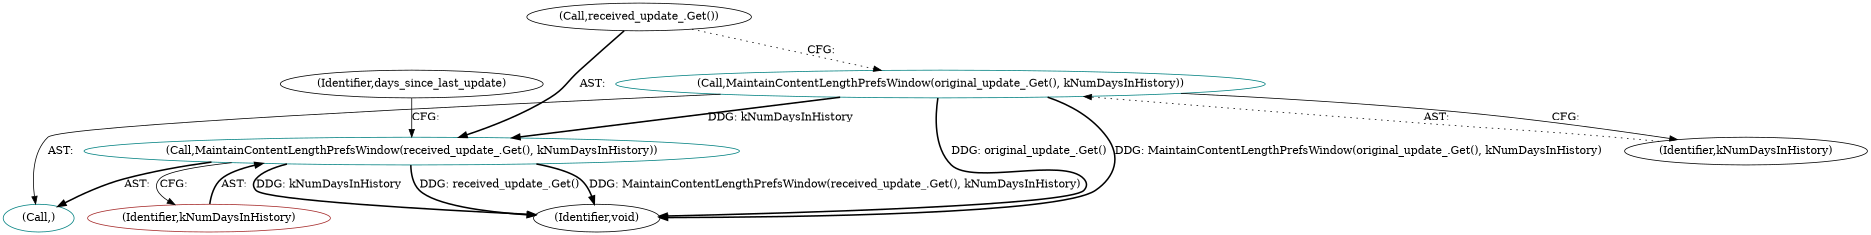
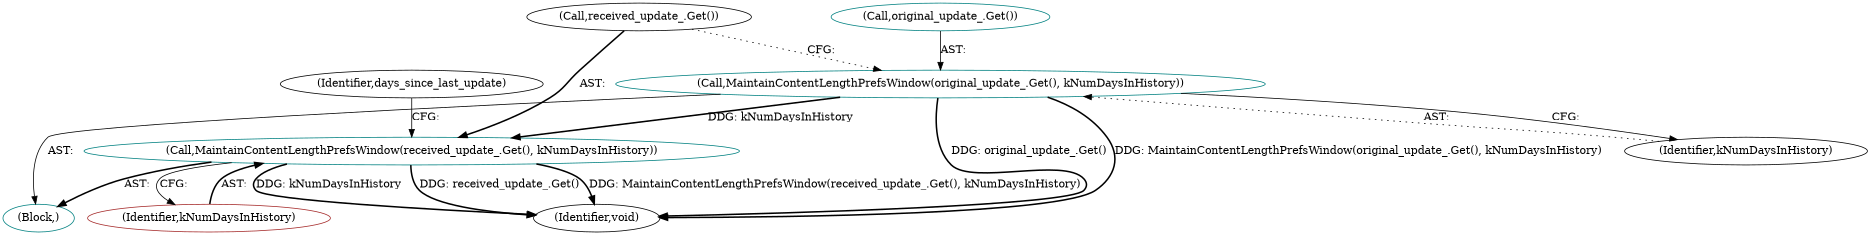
none -> (940, 17)
(39, 218) -> (39, 218)
